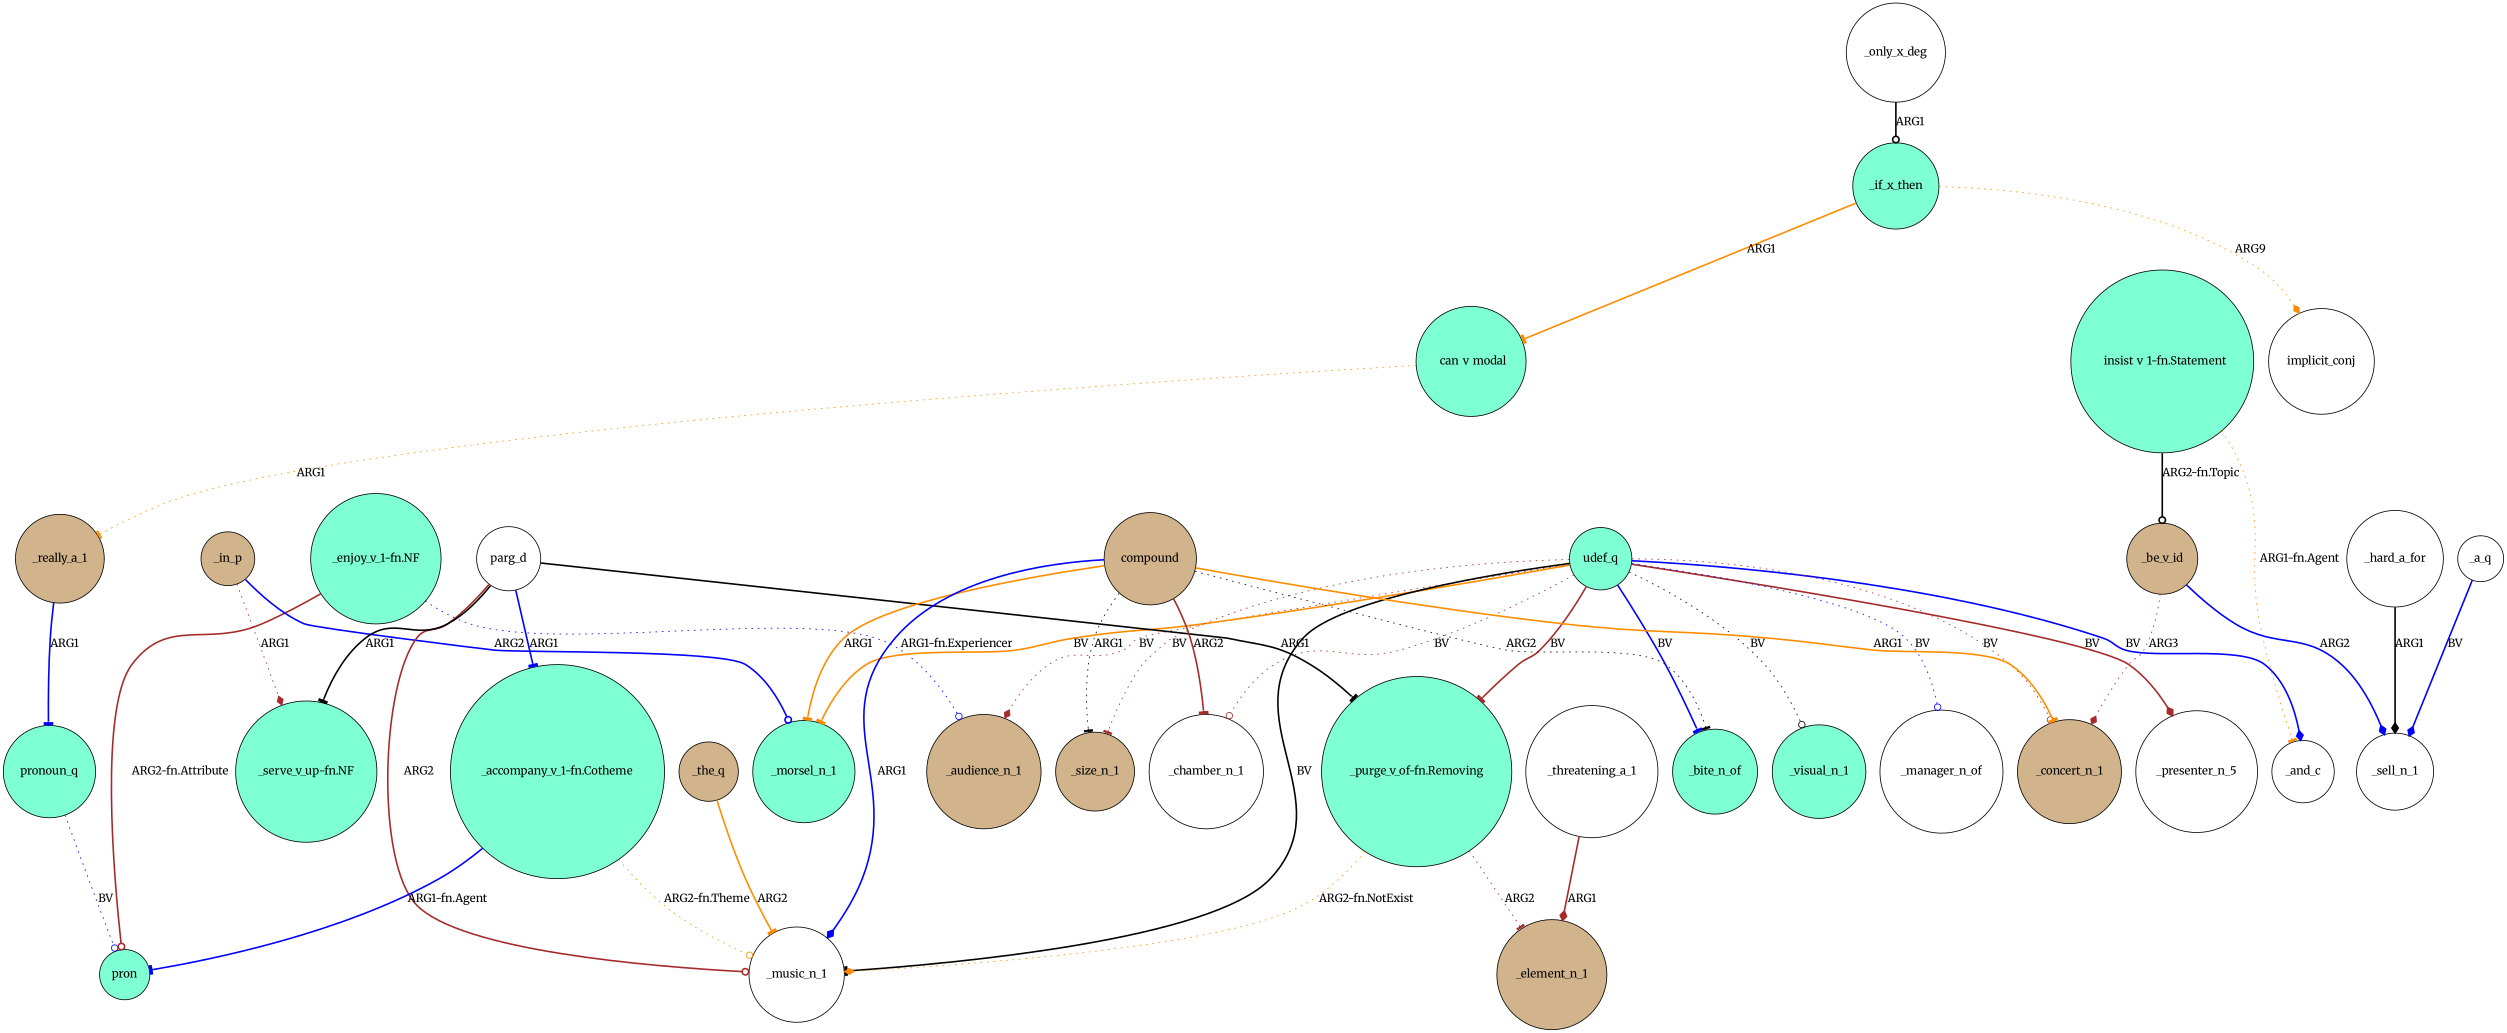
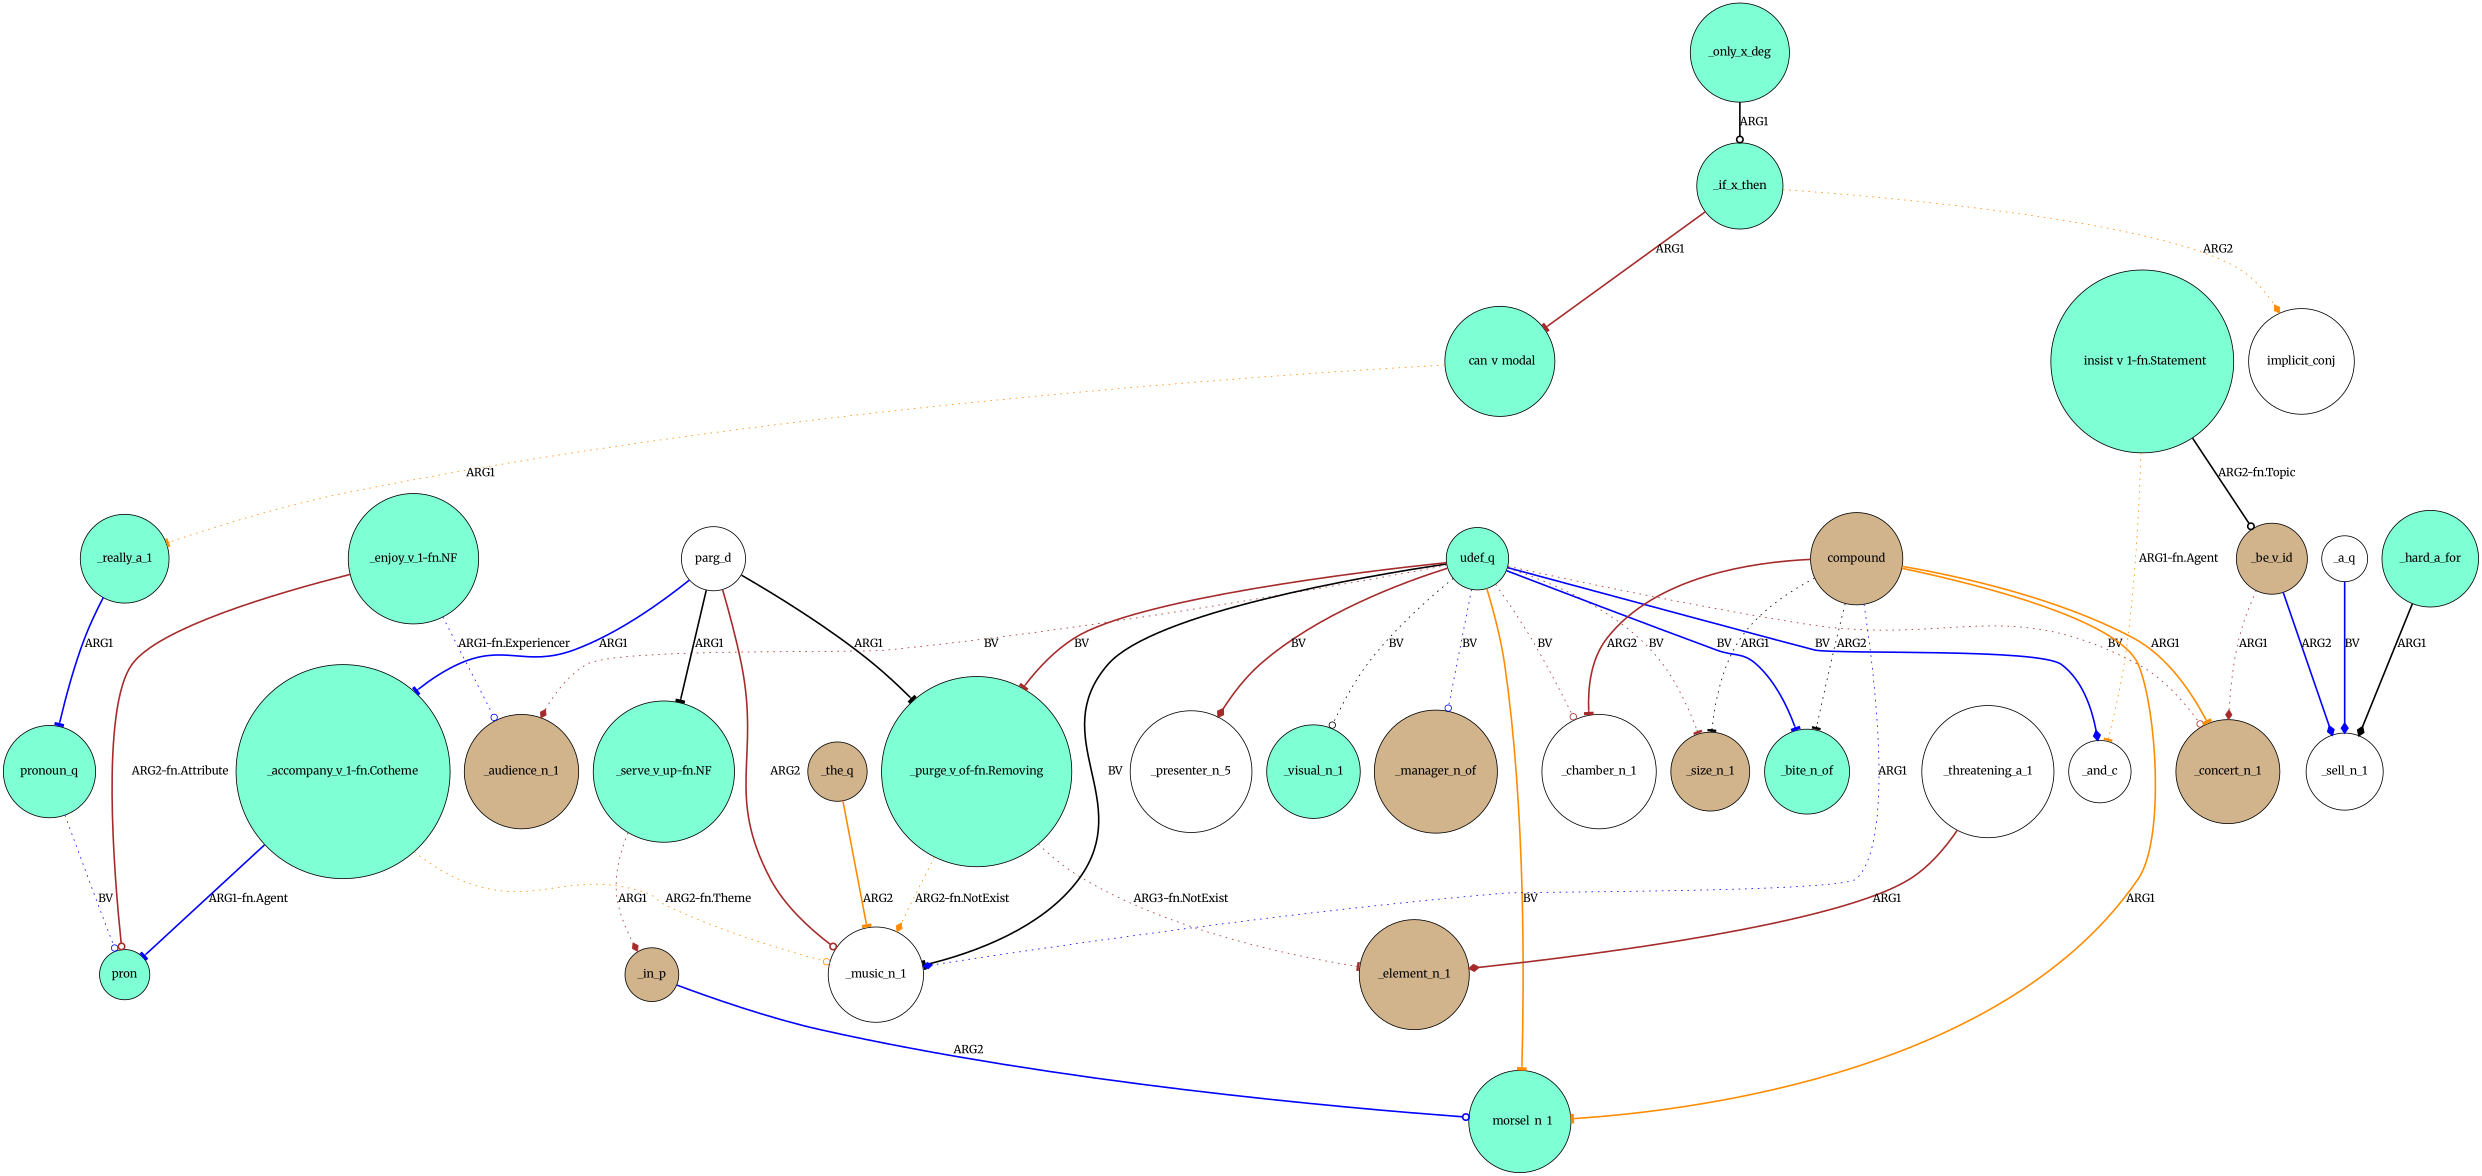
(1896, 53) -> (1740, 53)
(2251, 249) -> (2218, 250)
(1691, 271) -> (1626, 269)
(60, 559) -> (125, 559)
(2395, 559) -> (2430, 559)
(258, 640) -> (616, 891)
(2164, 644) -> (2253, 644)
(874, 672) -> (1532, 893)
(1941, 772) -> (1436, 772)
(1520, 899) -> (1181, 899)
